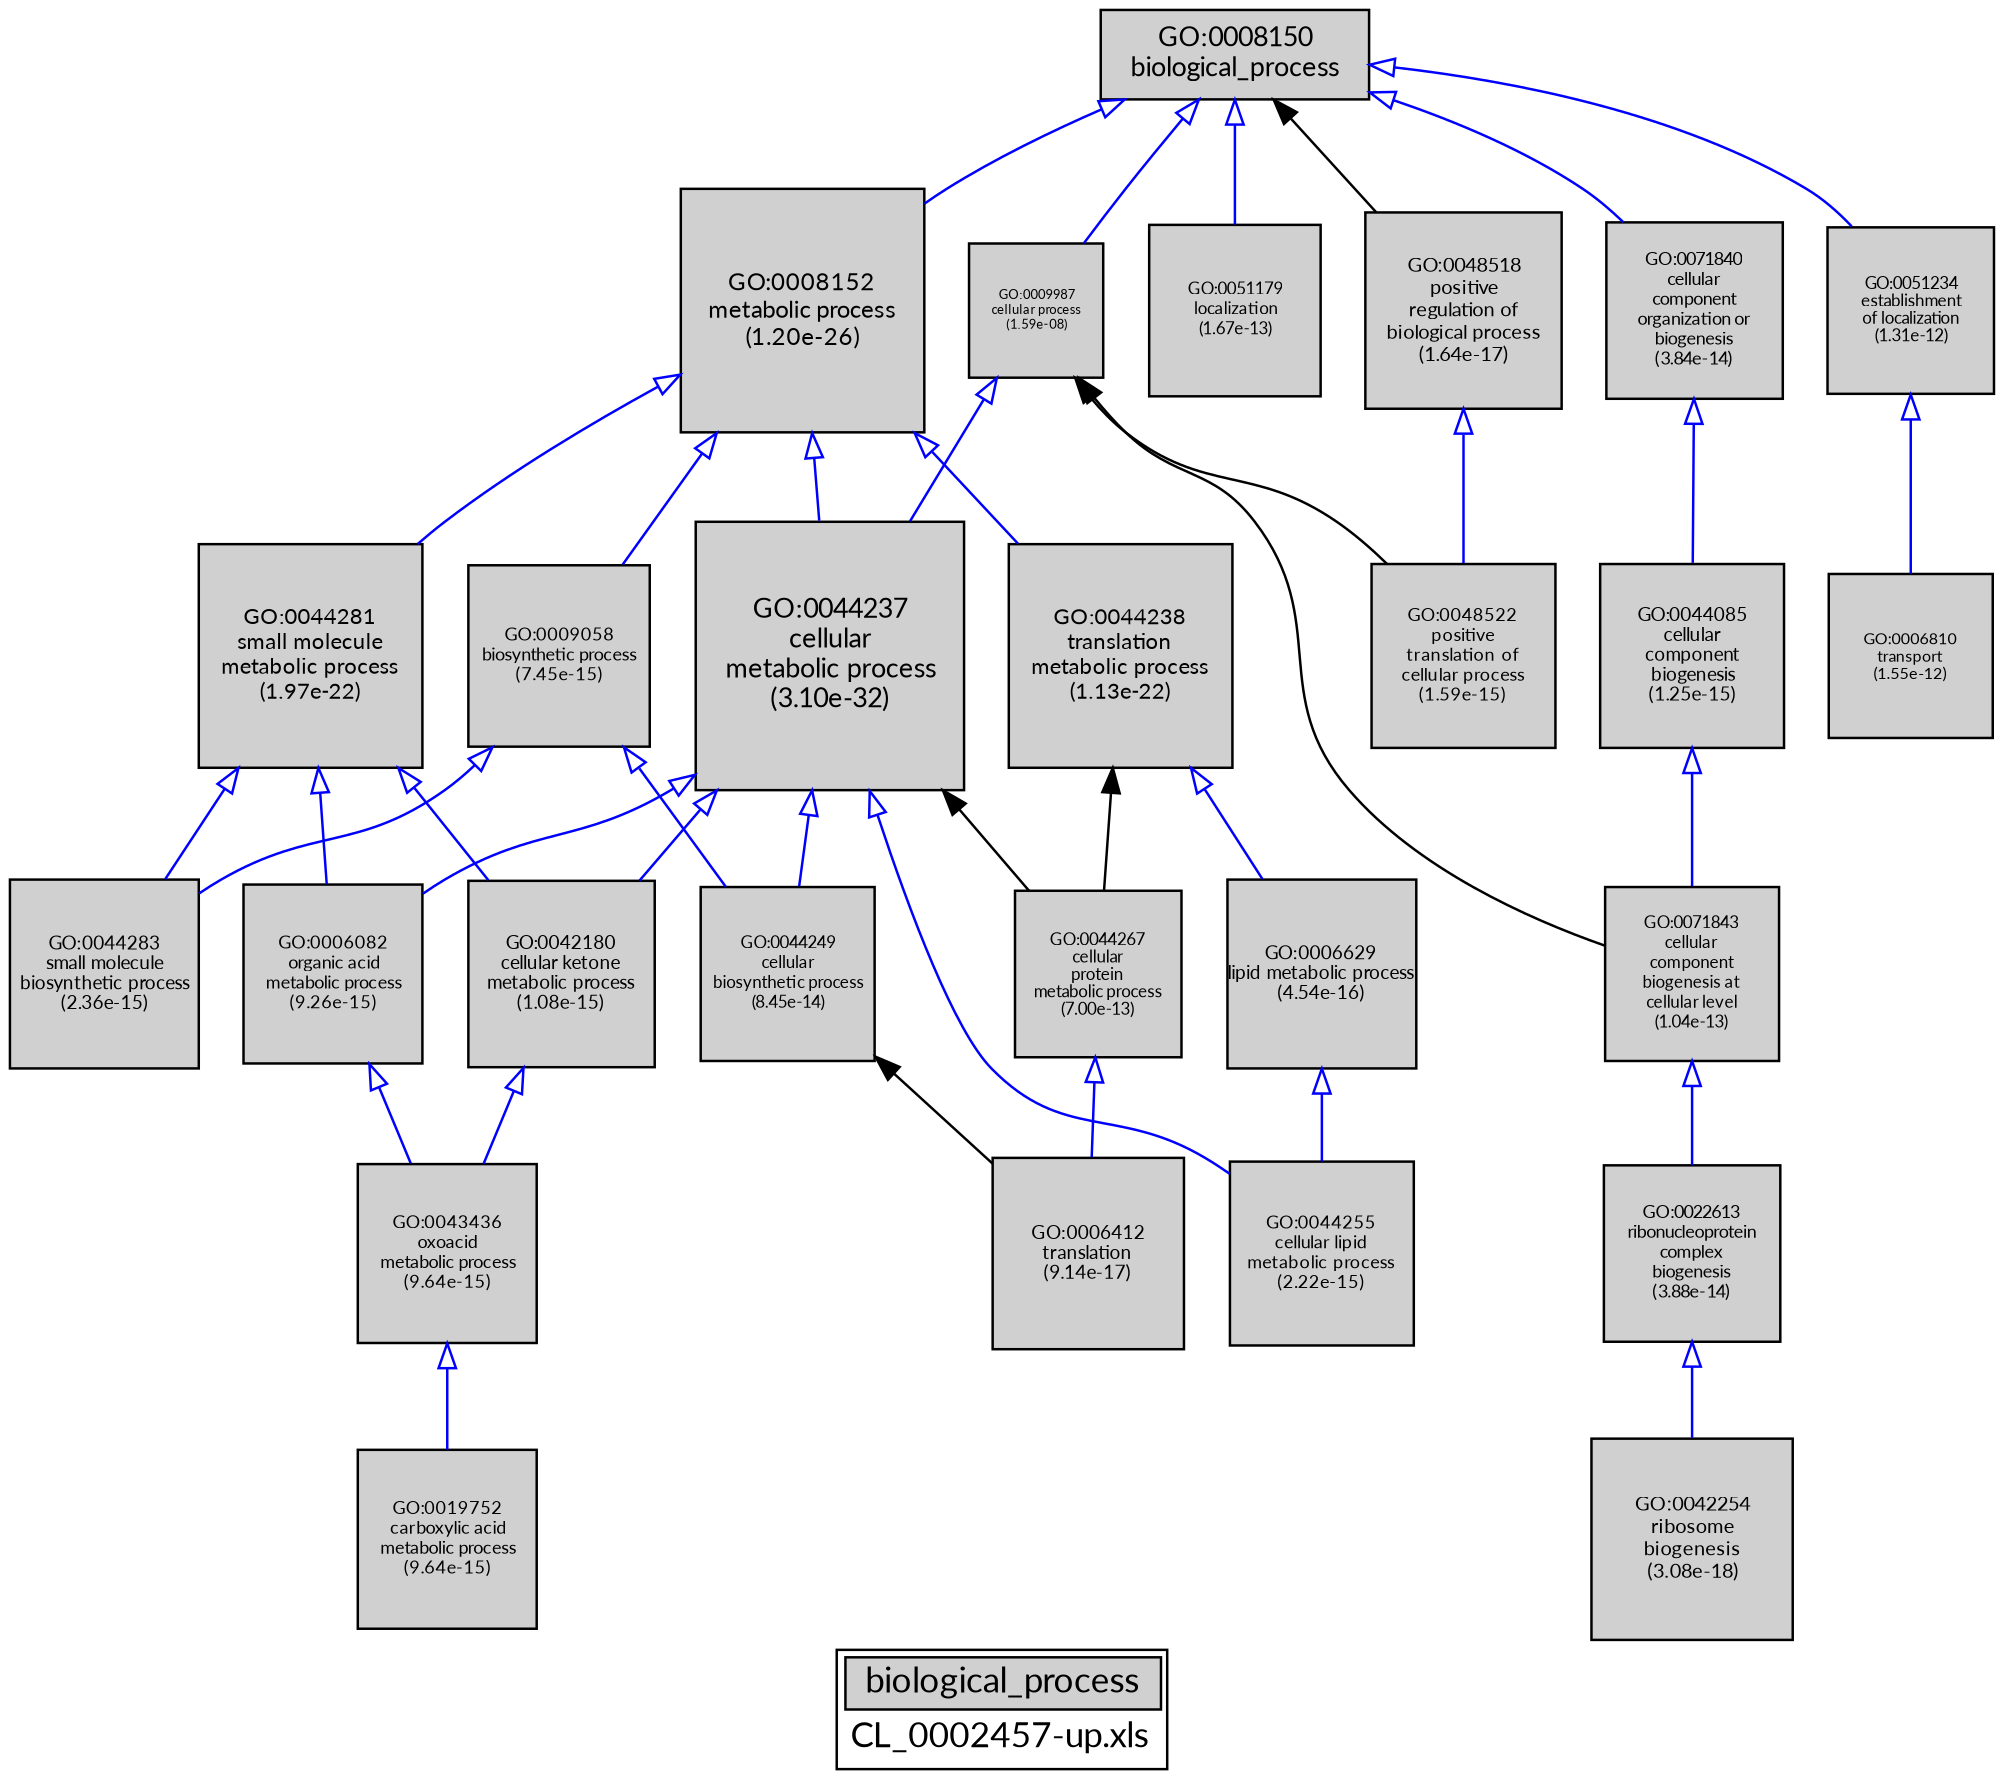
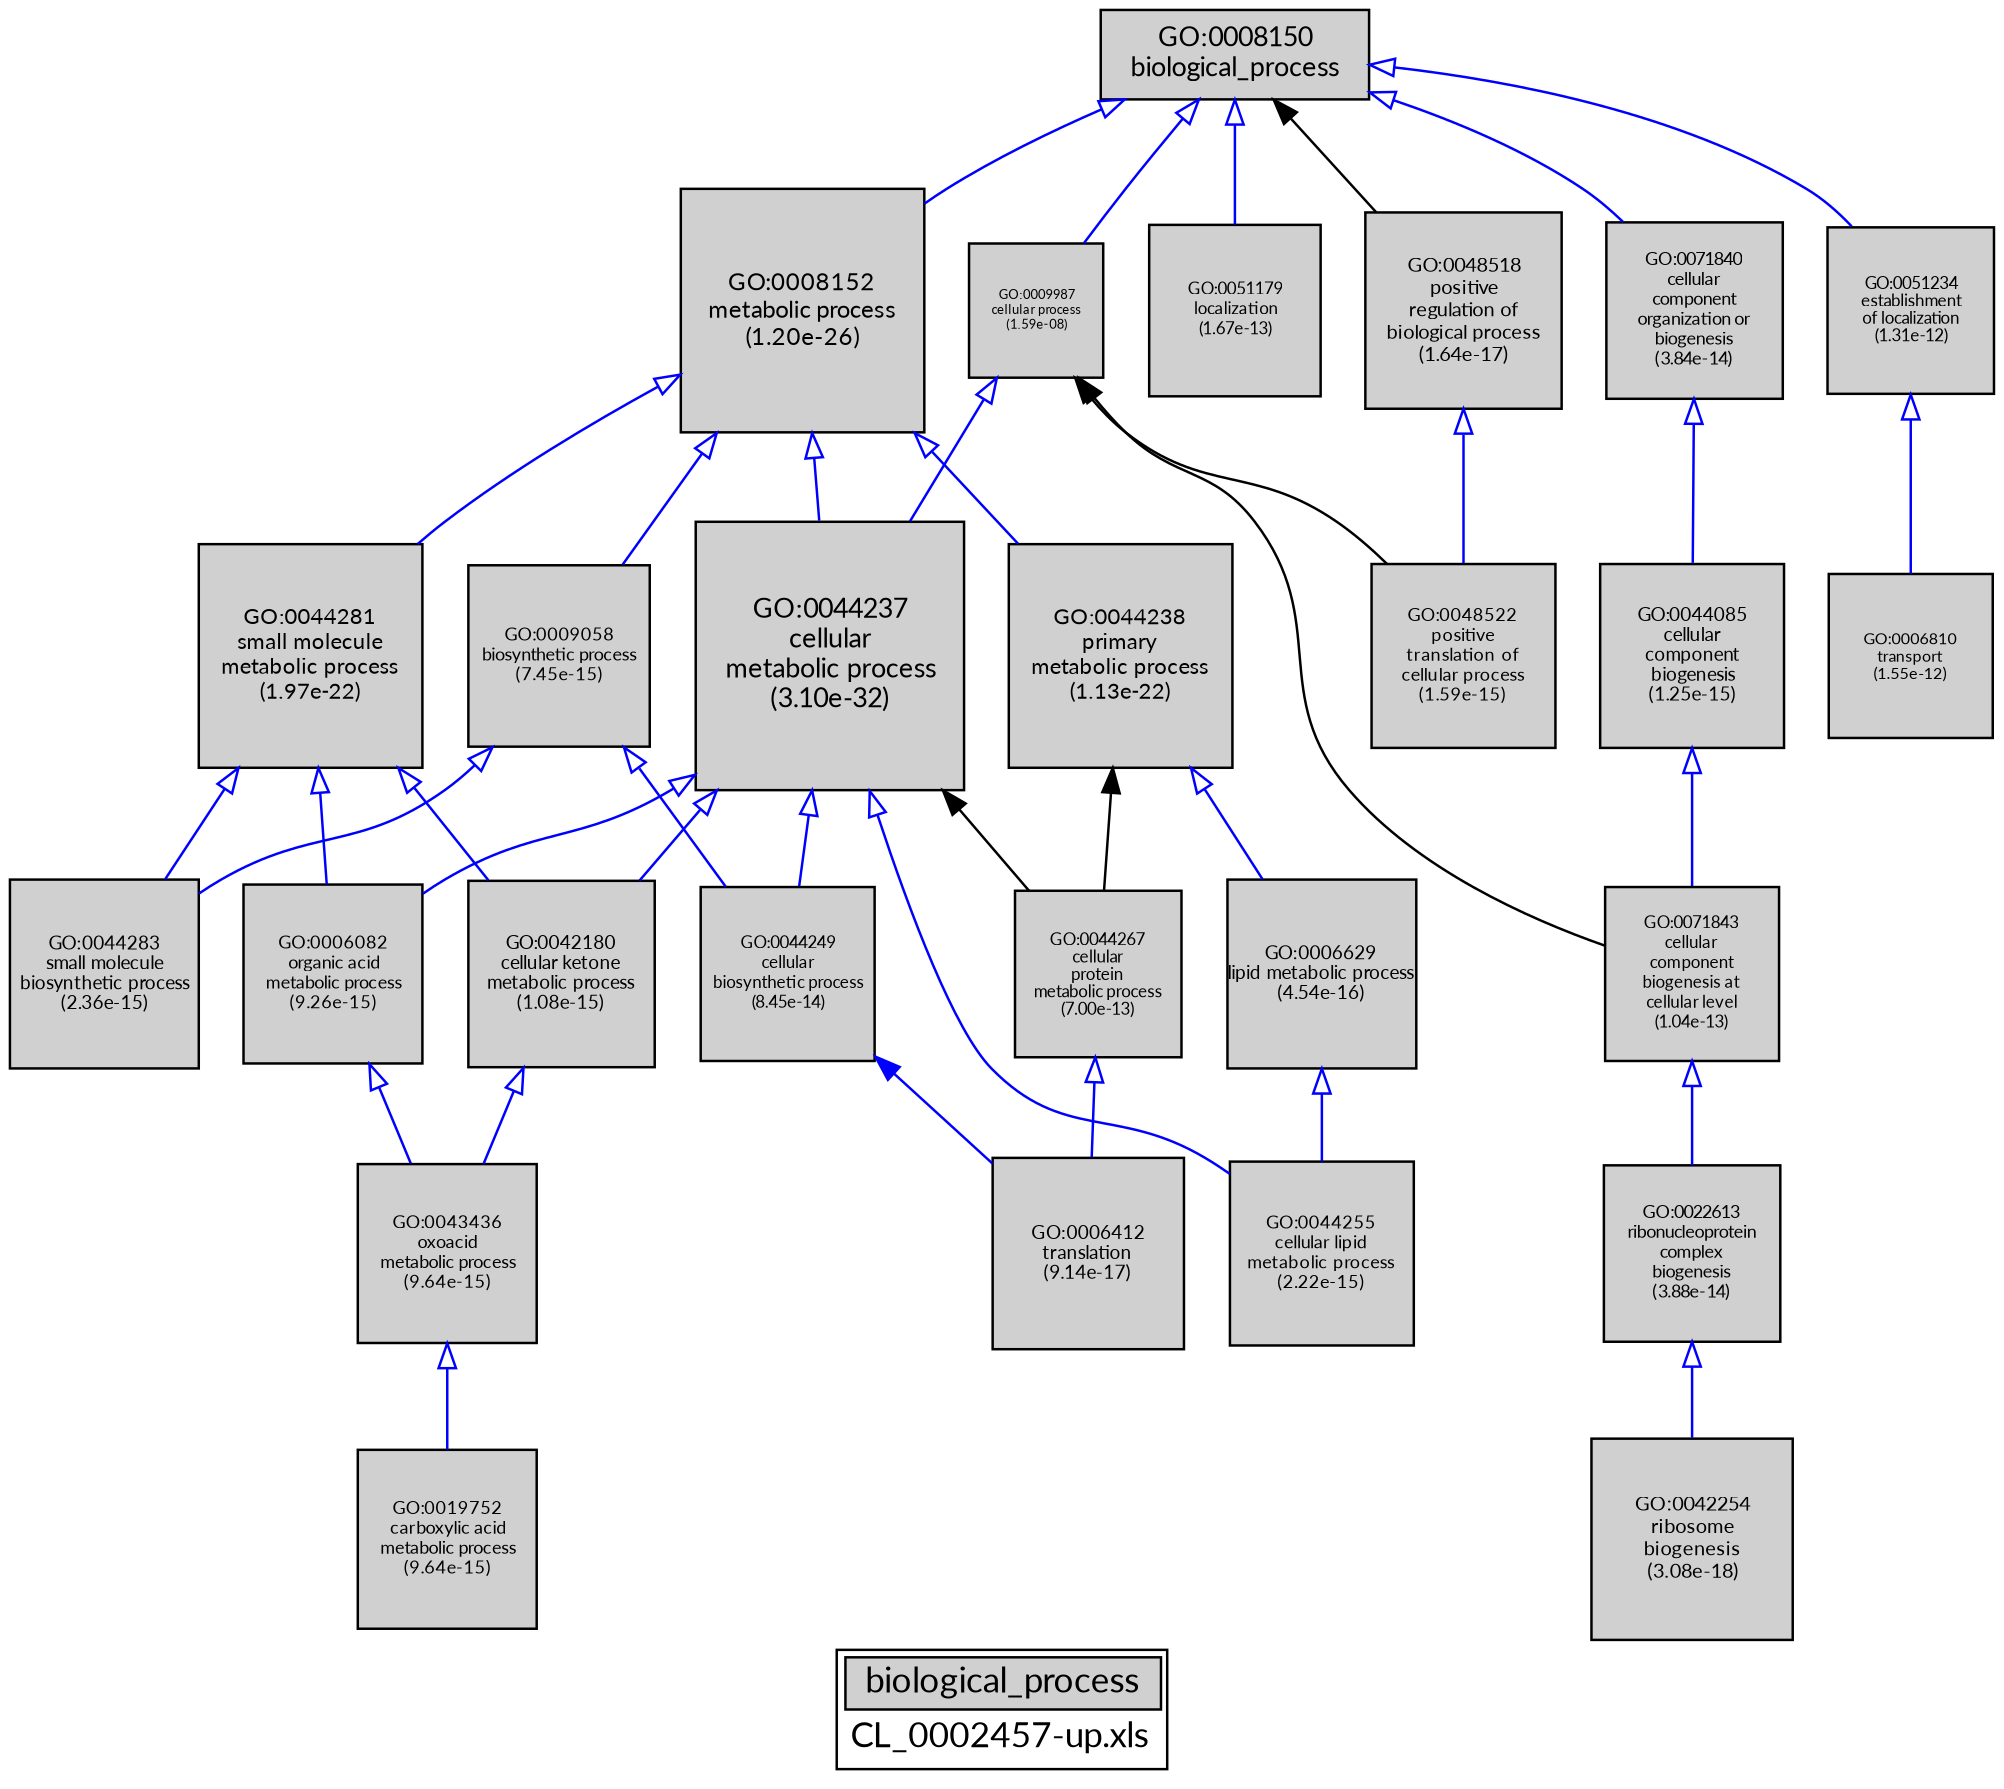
(1121, 642) -> (1121, 642)
(943, 1119) -> (943, 1119)
